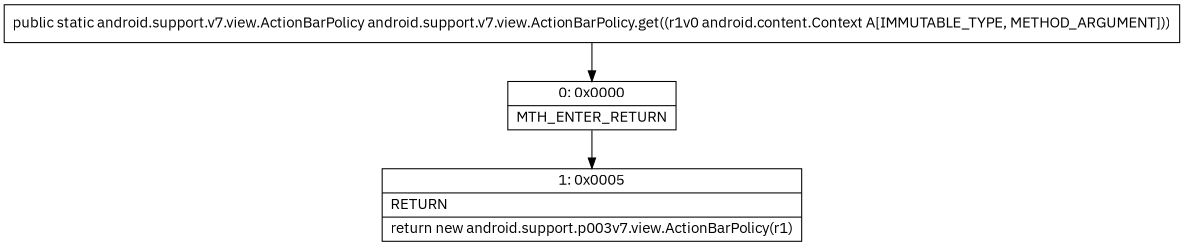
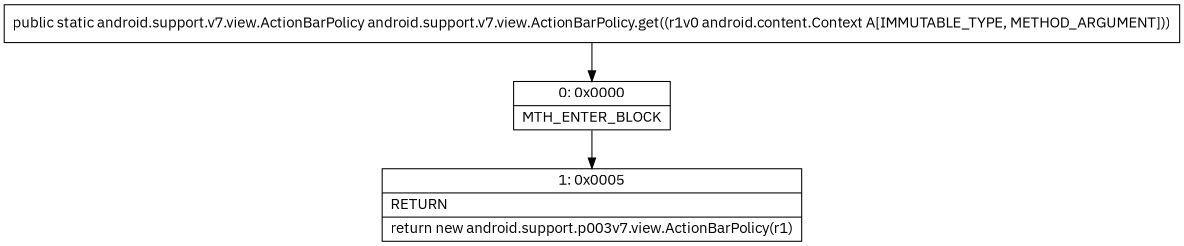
(592, 117) -> (592, 117)
